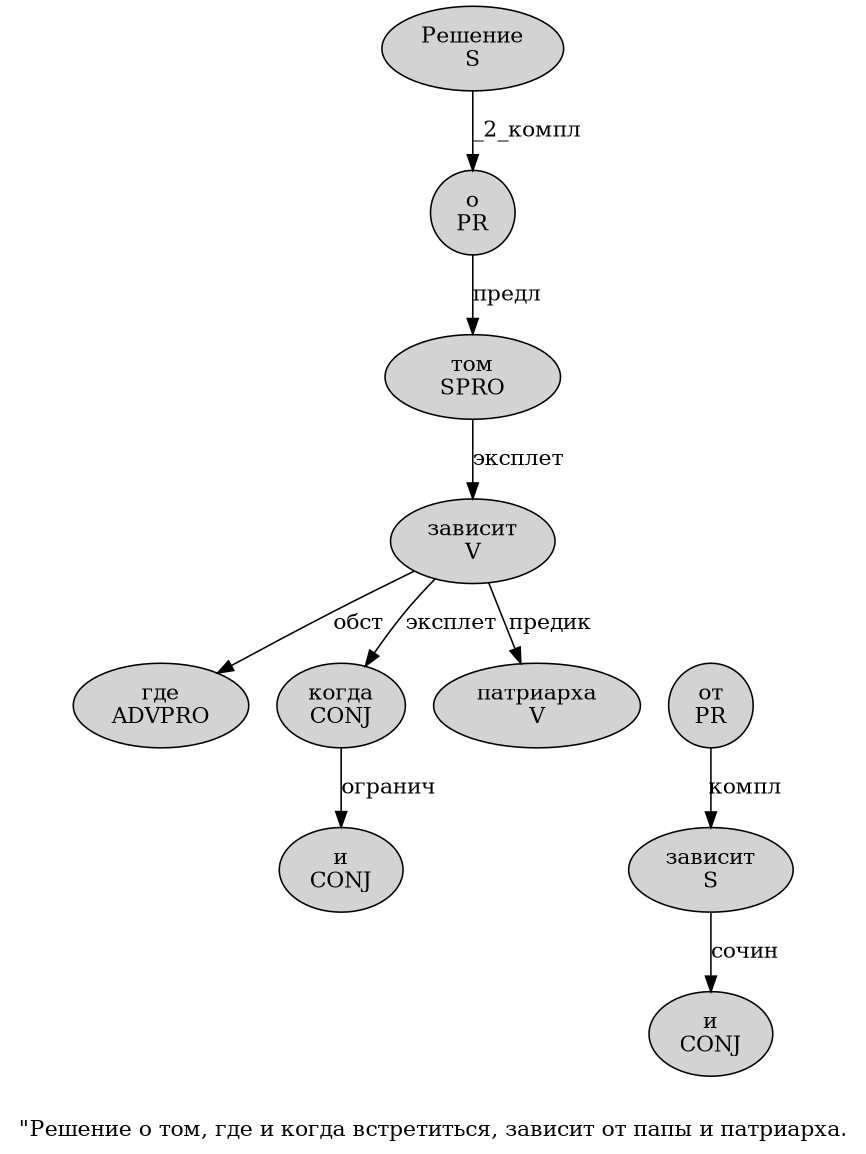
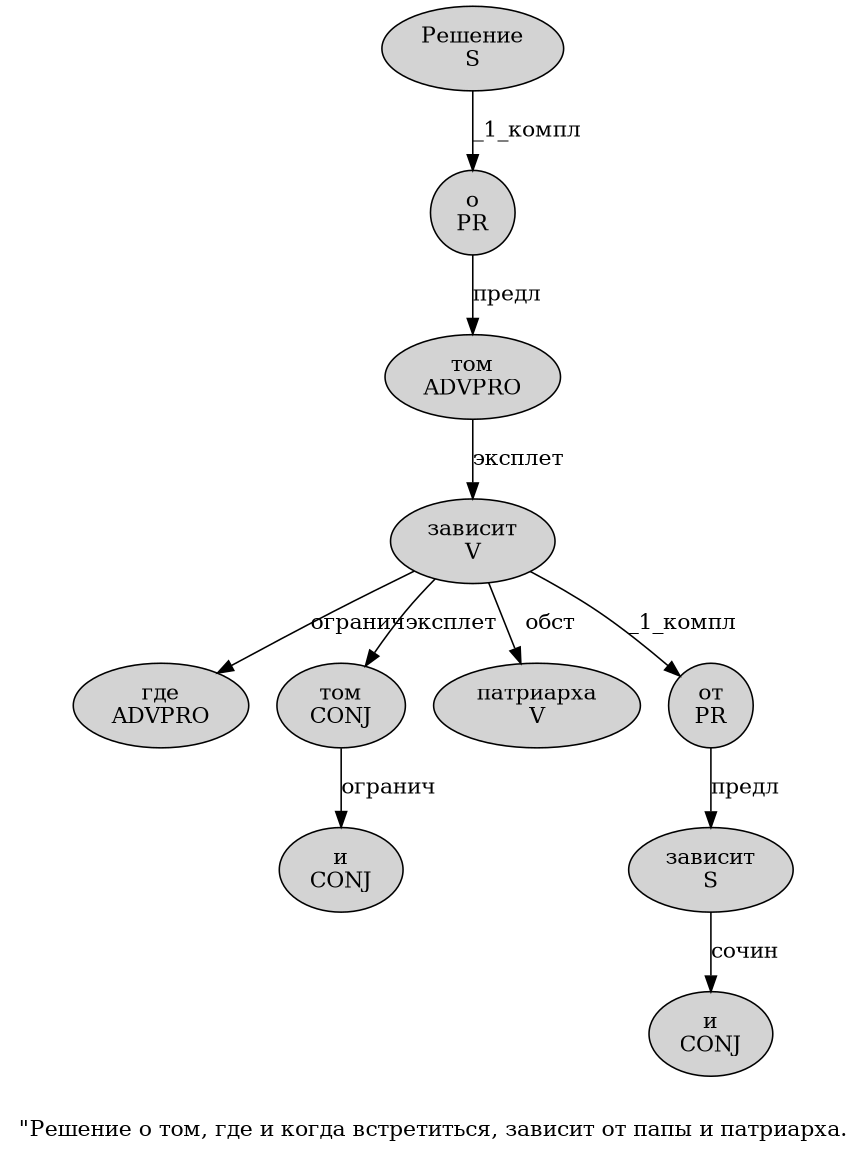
(528, 131) -> (528, 131)
(473, 377) -> (473, 377)
none -> (602, 614)
(358, 623) -> (358, 623)
(550, 623) -> (550, 623)
(341, 706) -> (341, 706)
(745, 788) -> (745, 788)
